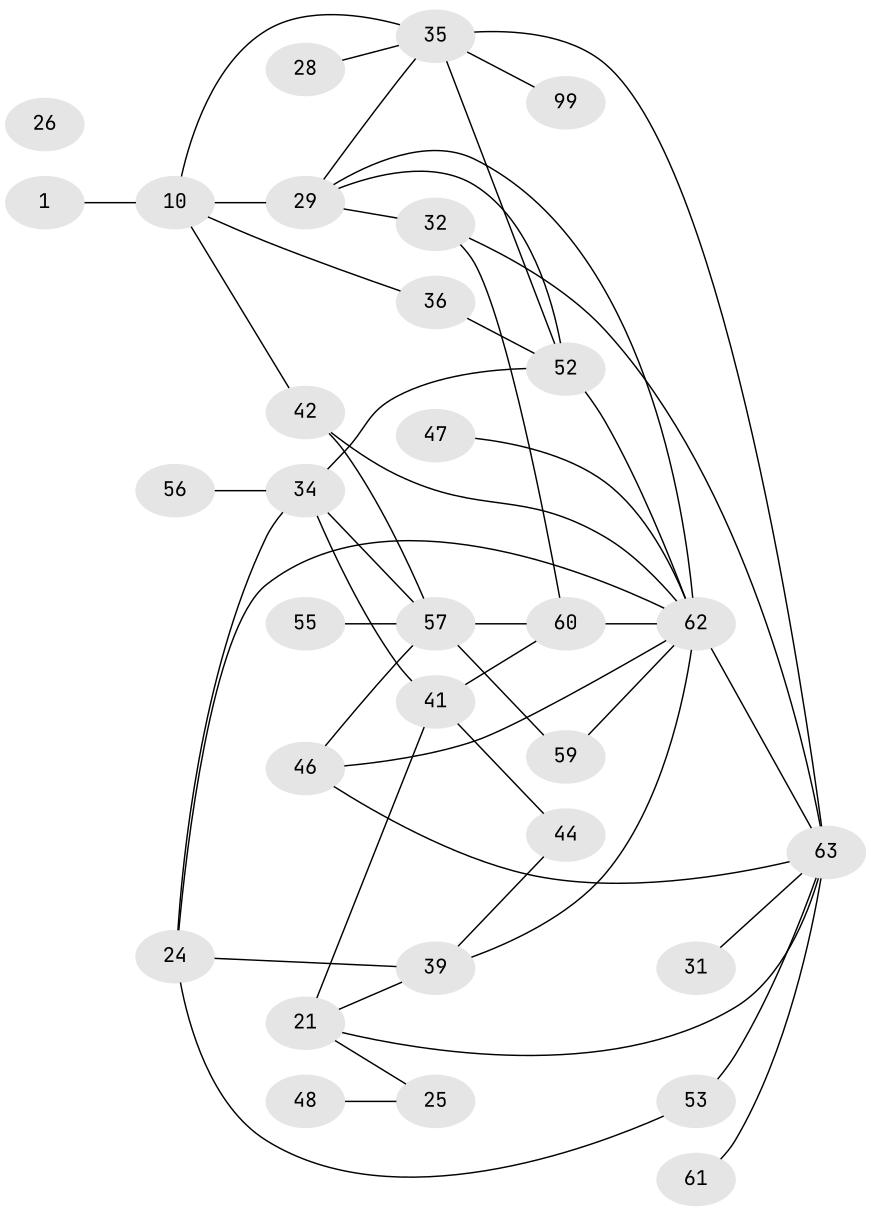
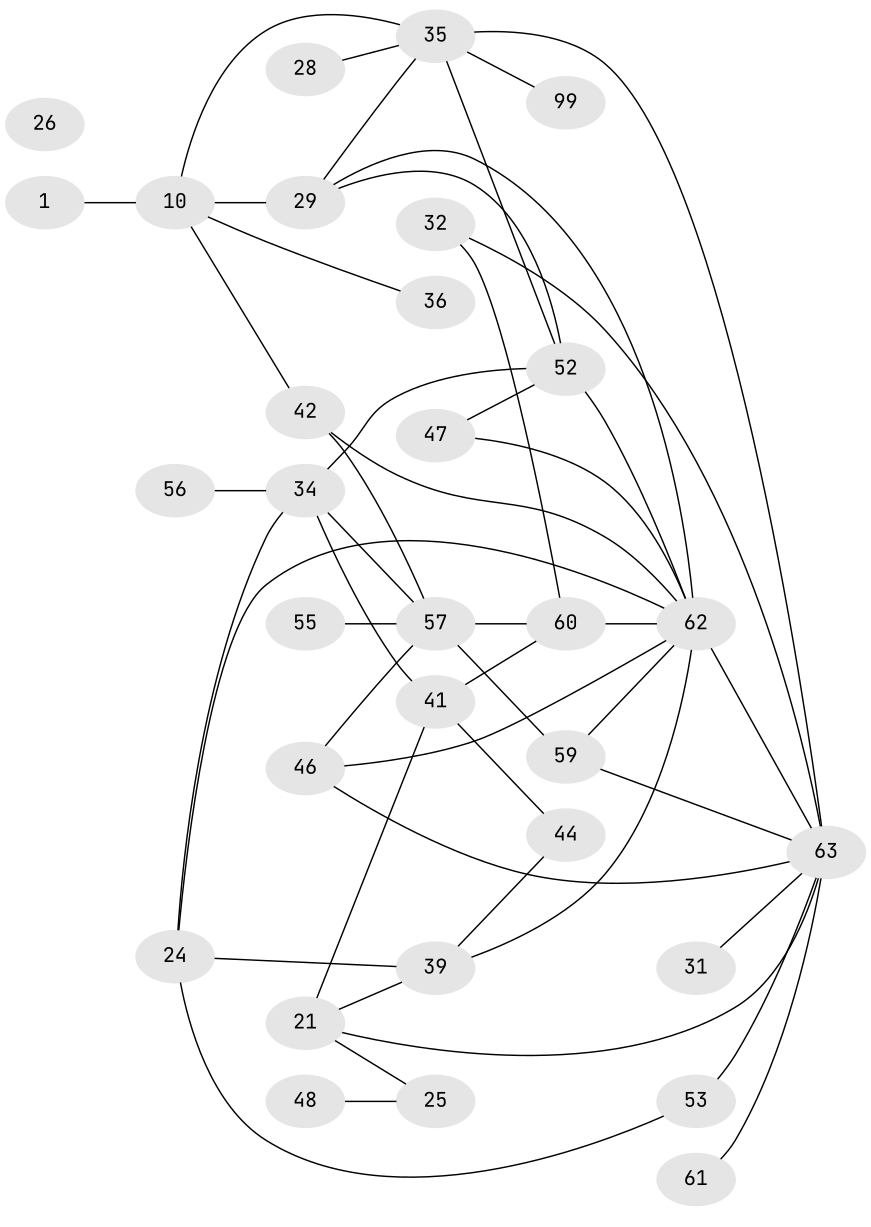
(371, 214) -> none
(491, 331) -> (501, 402)
none -> (696, 805)
